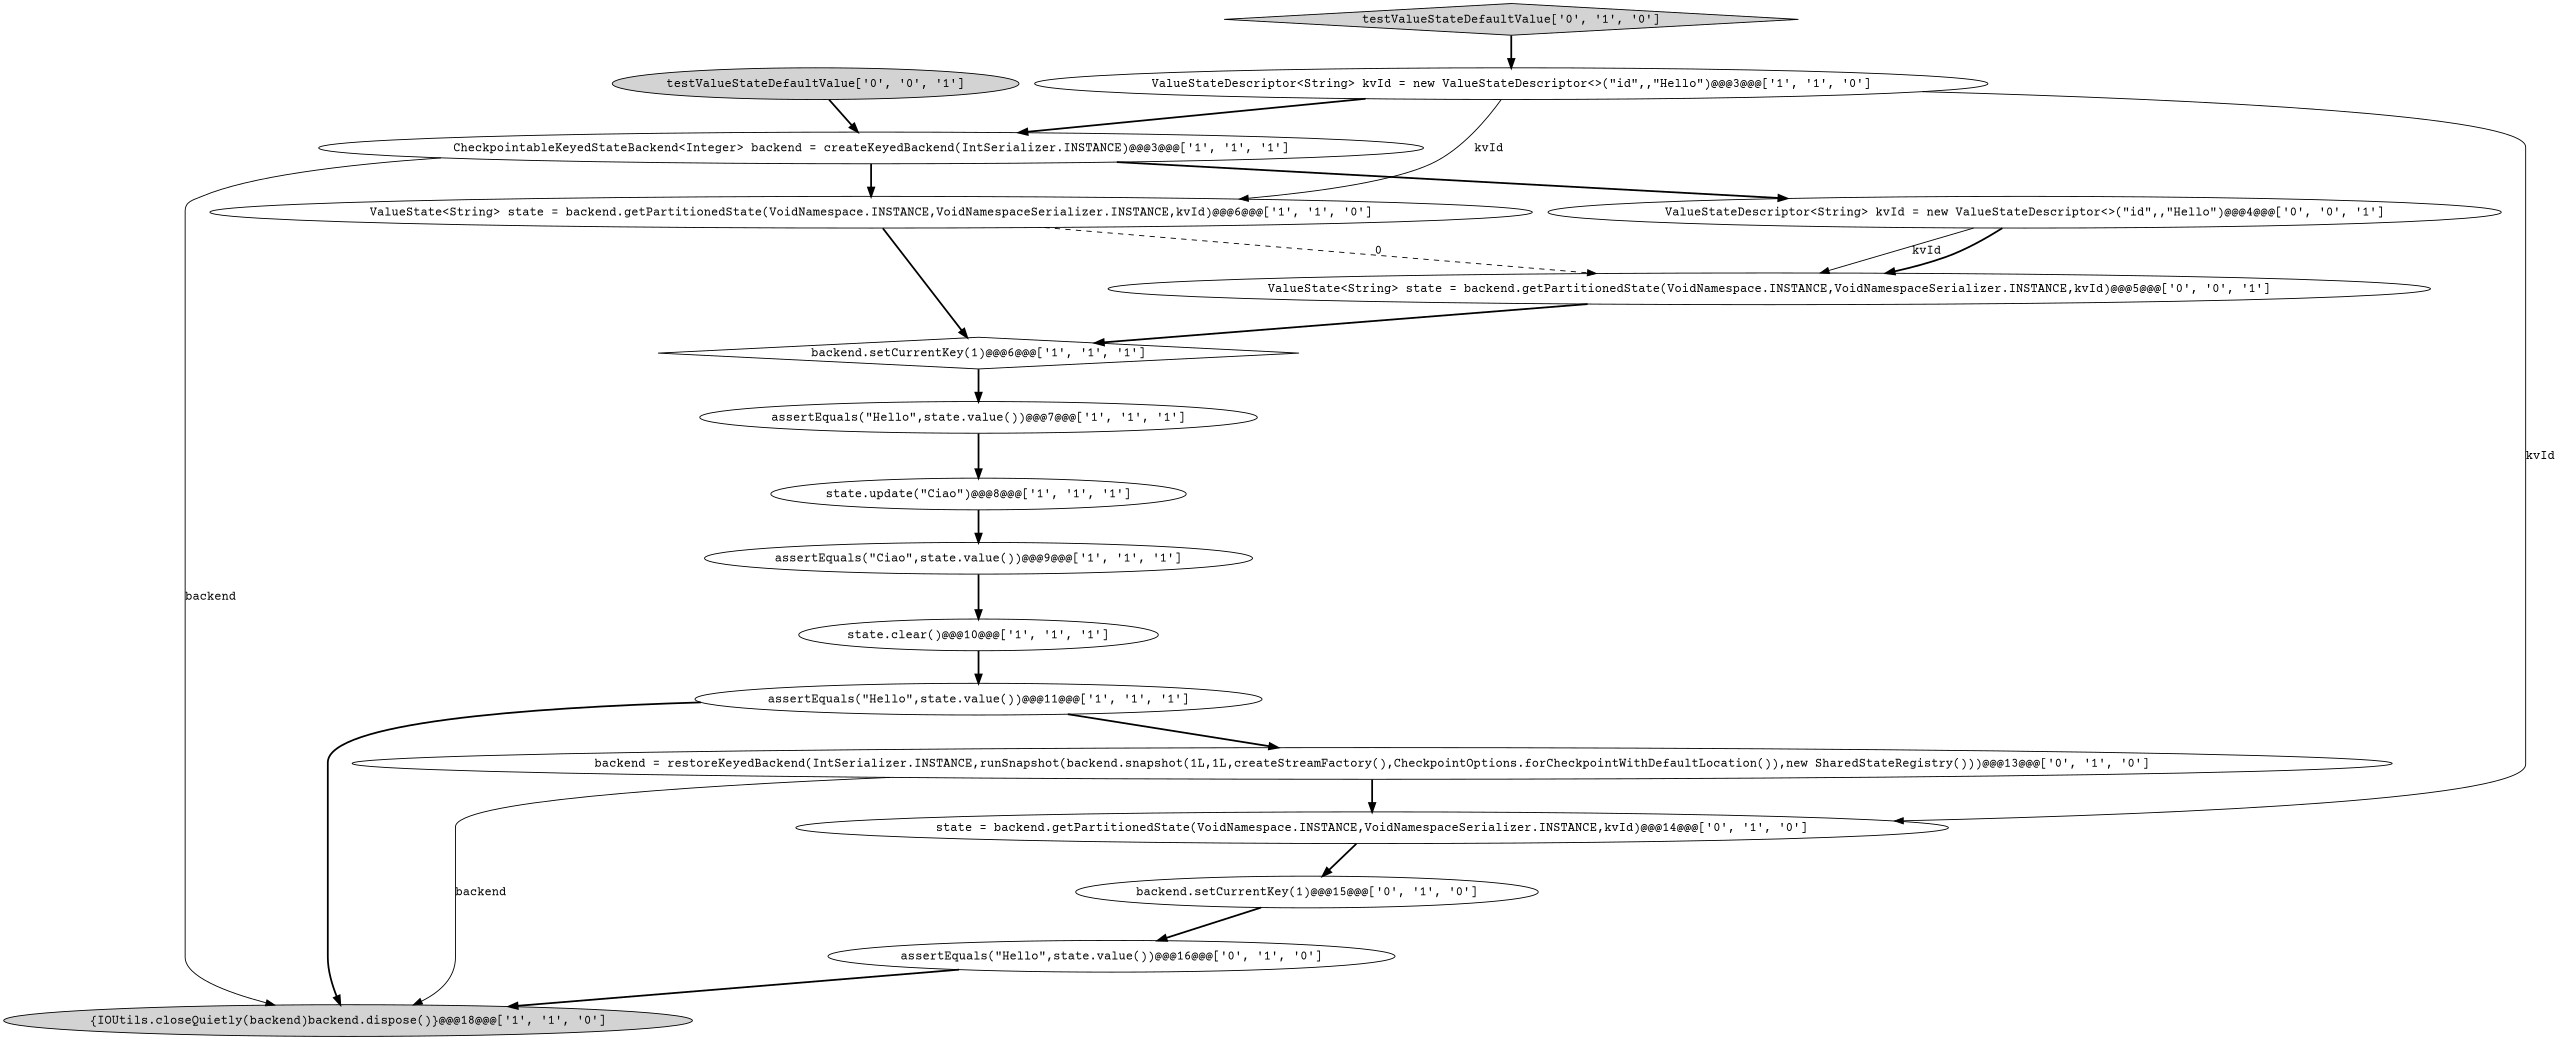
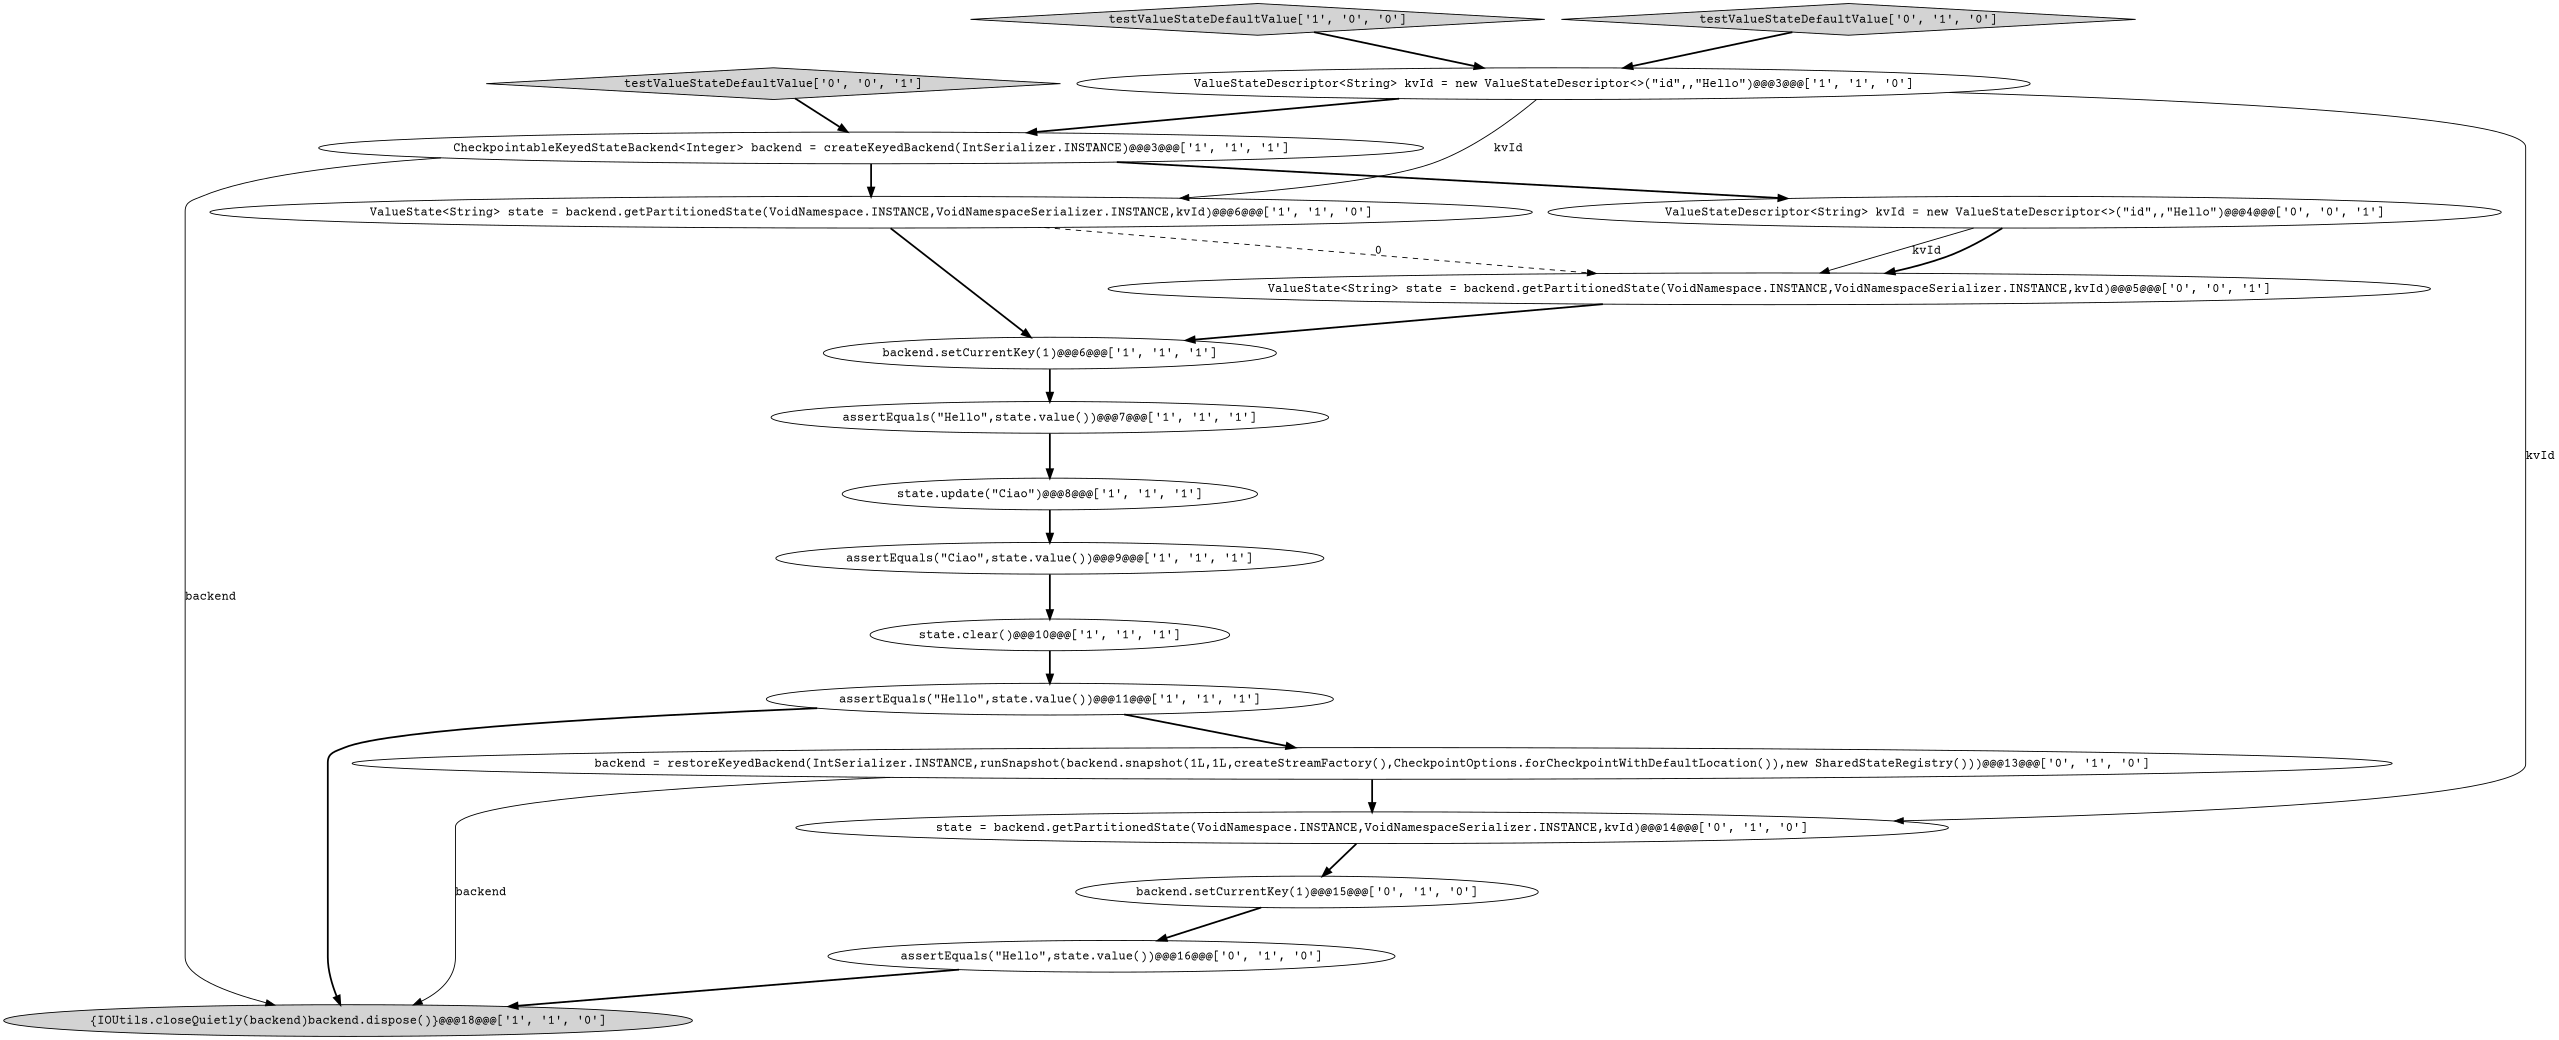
none -> (1258, 19)
(816, 84) -> (773, 84)
(979, 353) -> (1050, 353)
